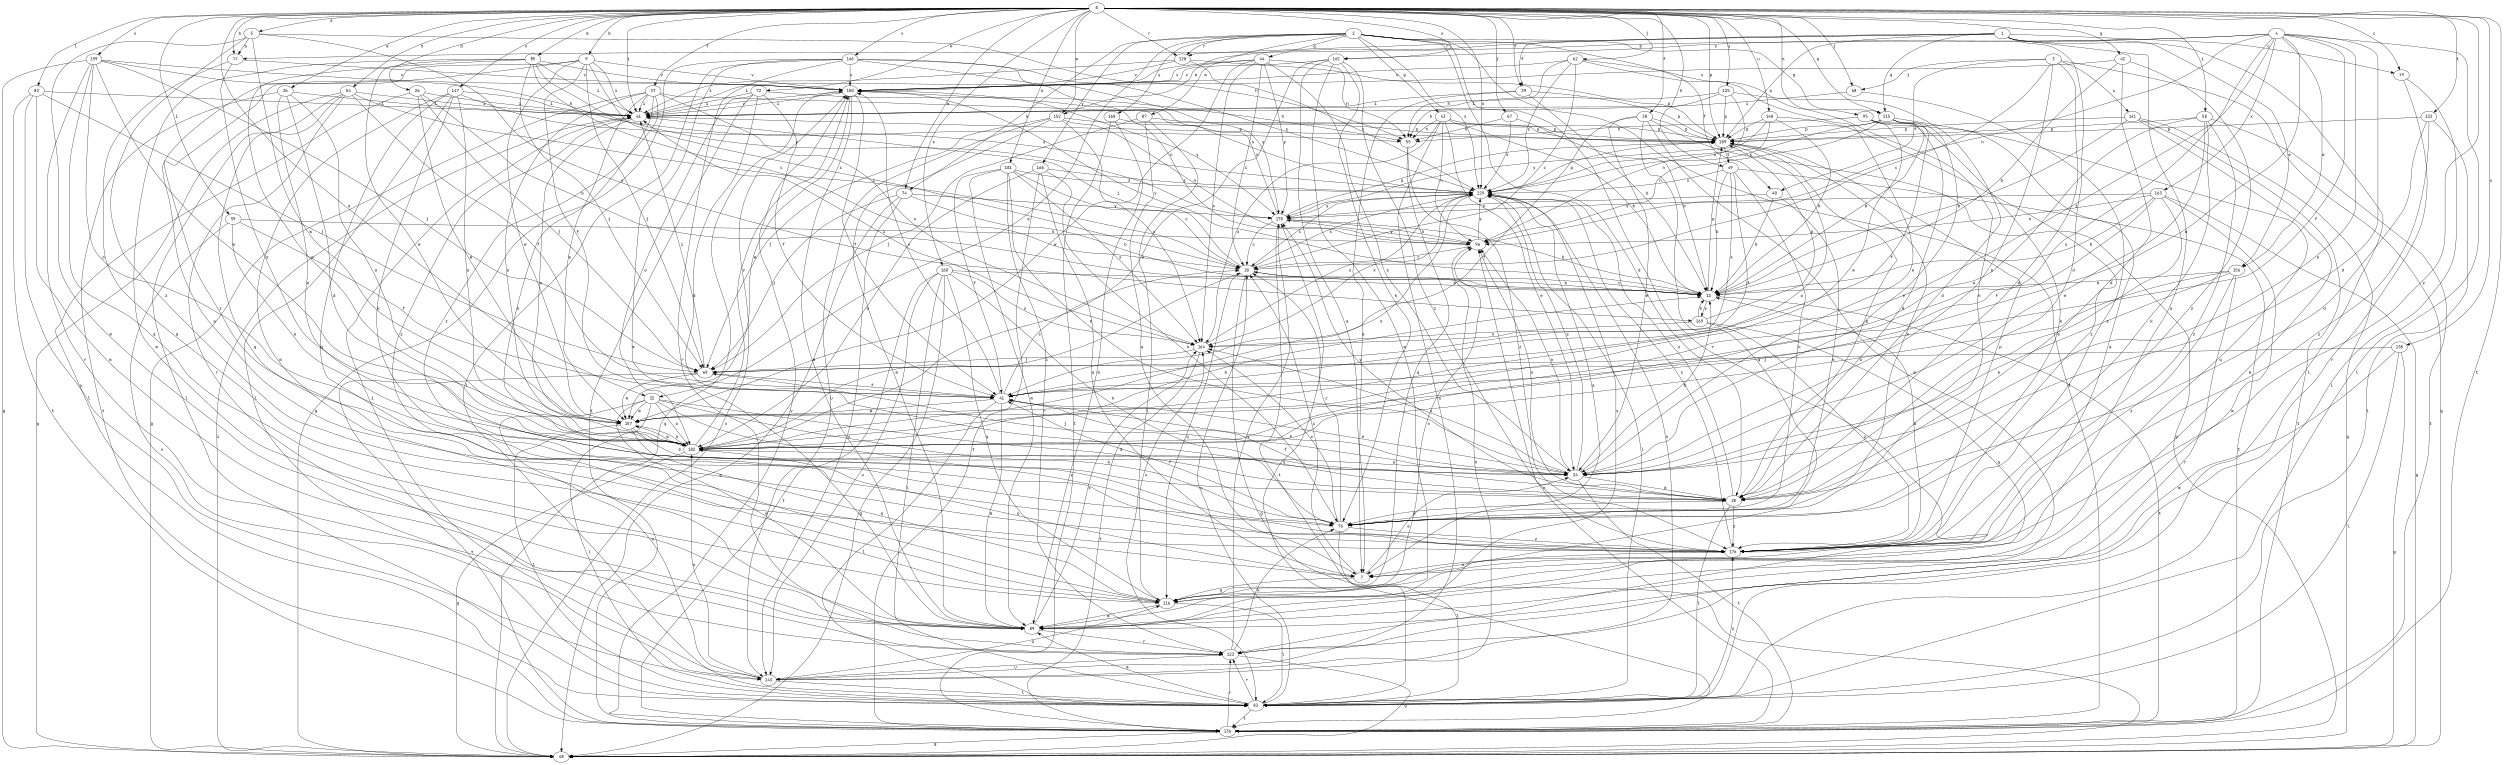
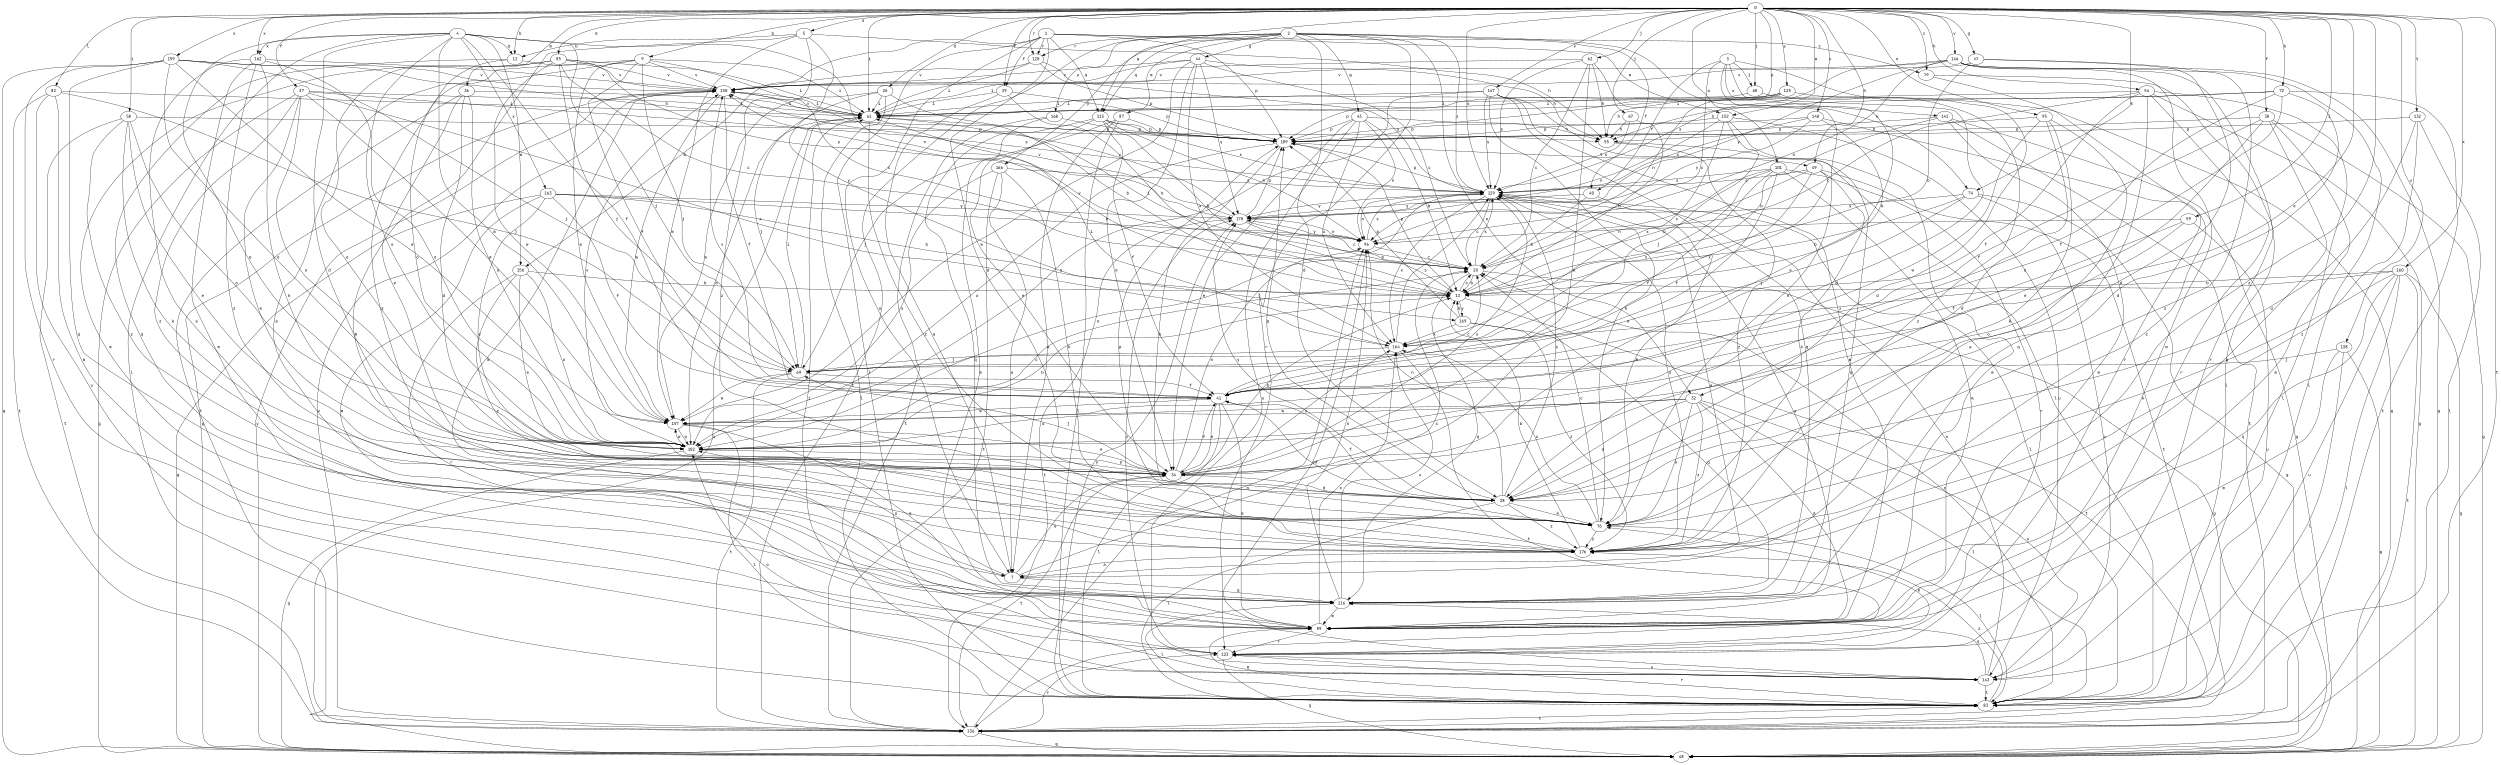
none -> (1385, 200)
